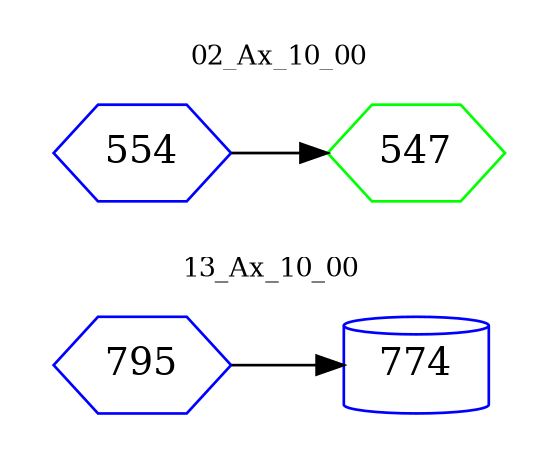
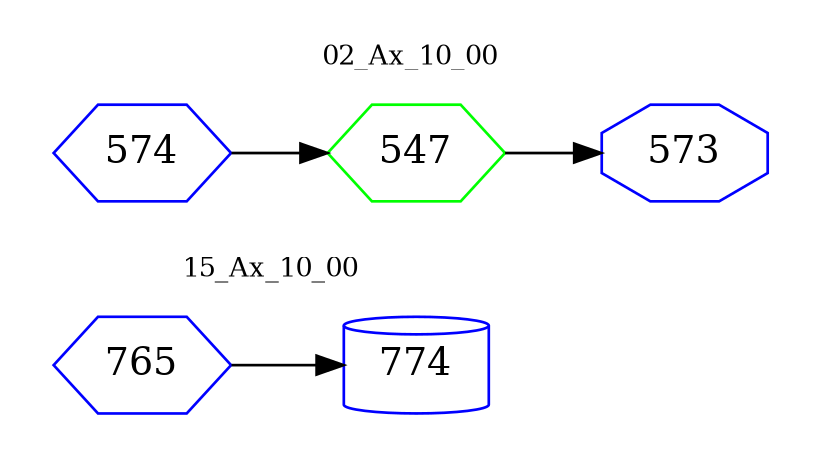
(142, 153) -> (142, 153)
none -> (685, 153)
(271, 270) -> (271, 270)
(142, 365) -> (142, 365)
